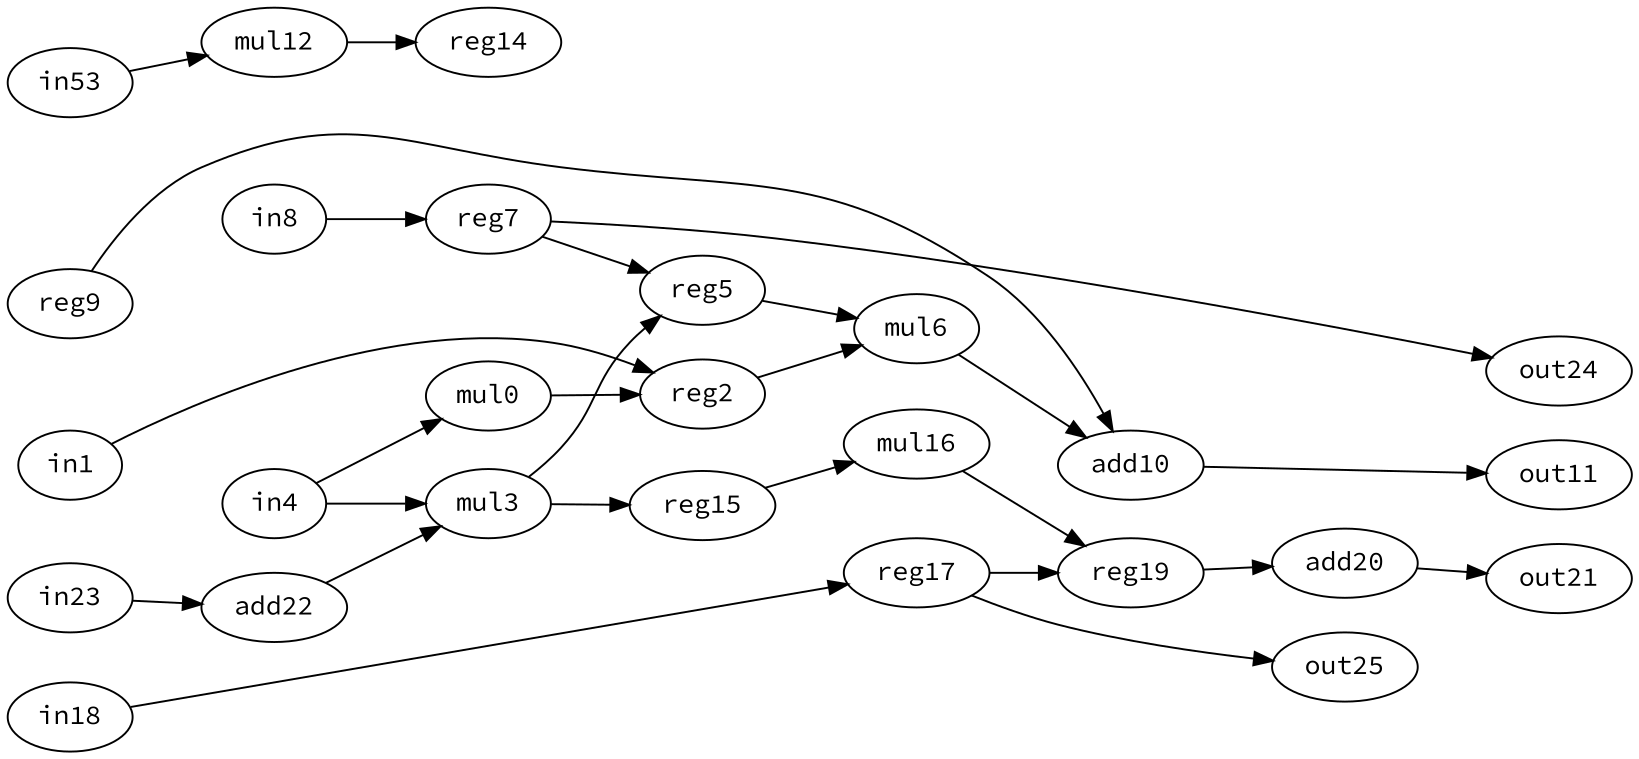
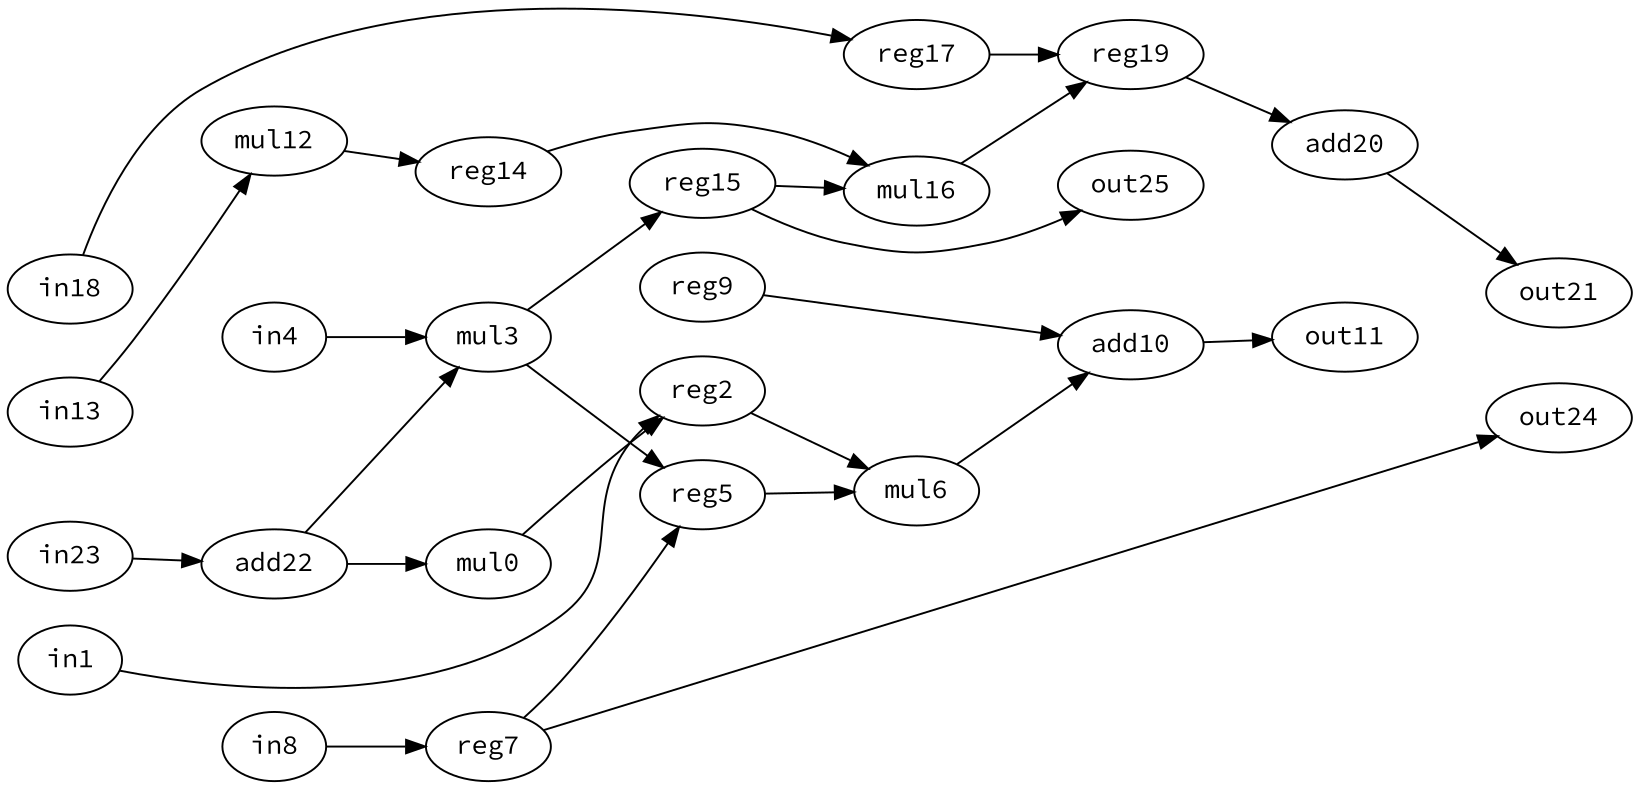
(70, 83) -> (70, 412)
none -> (700, 123)
(370, 456) -> (376, 564)
(1110, 637) -> (906, 252)
